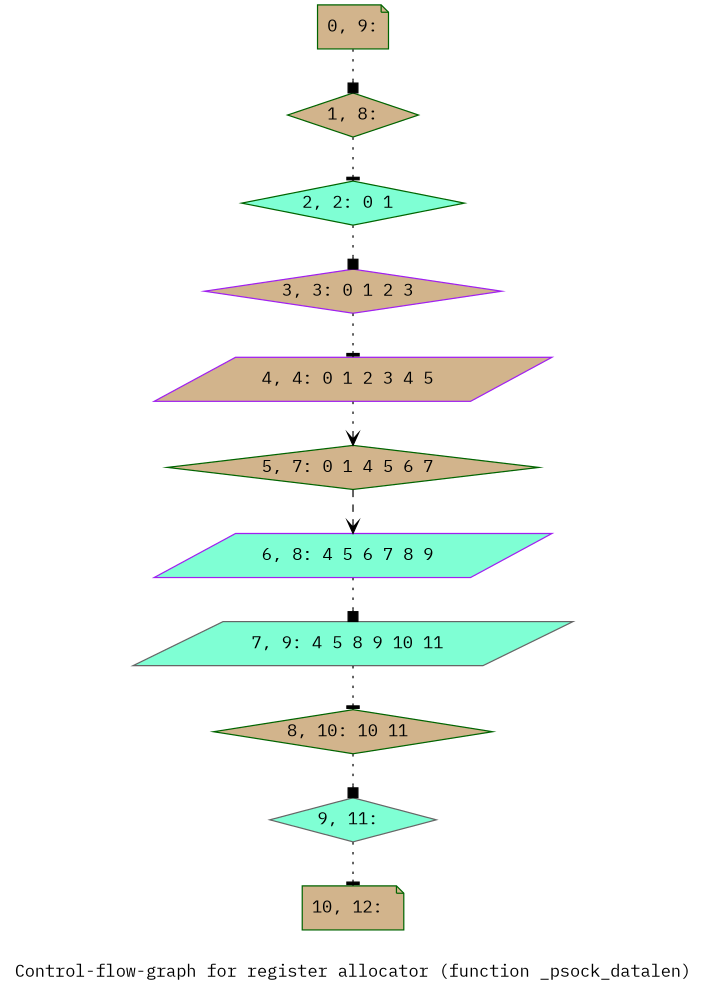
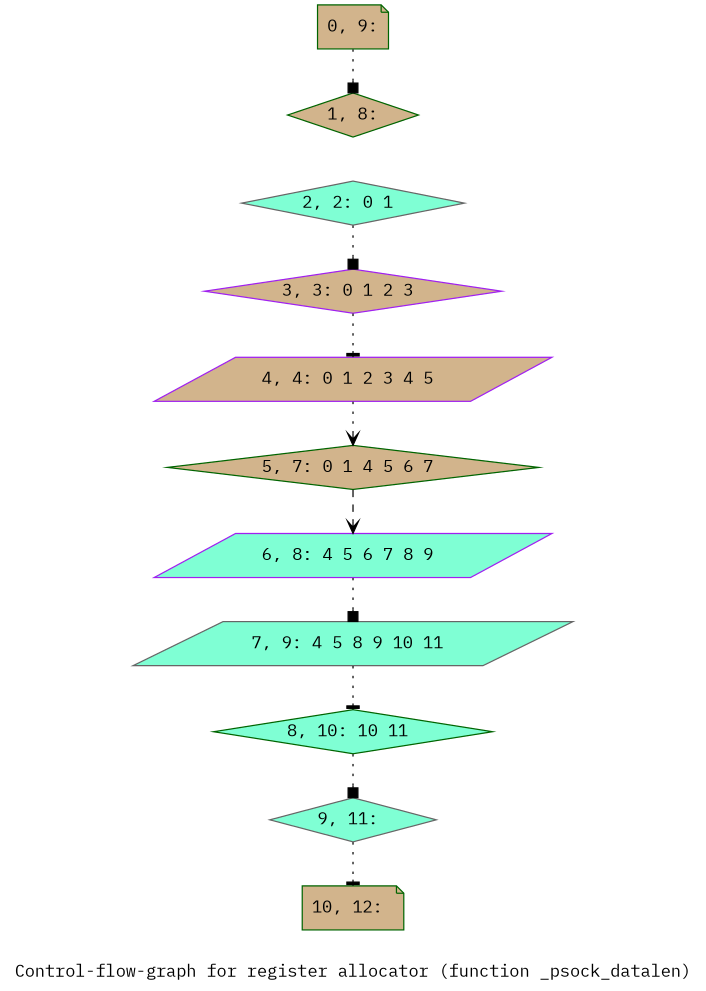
(353, 156) -> none
(353, 203) -> (353, 203)
(353, 732) -> (353, 732)
